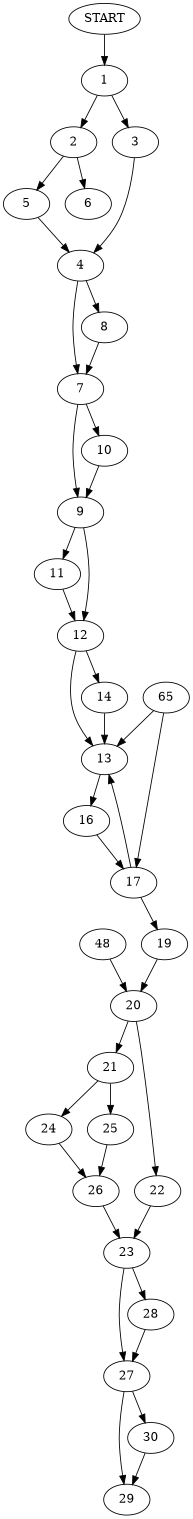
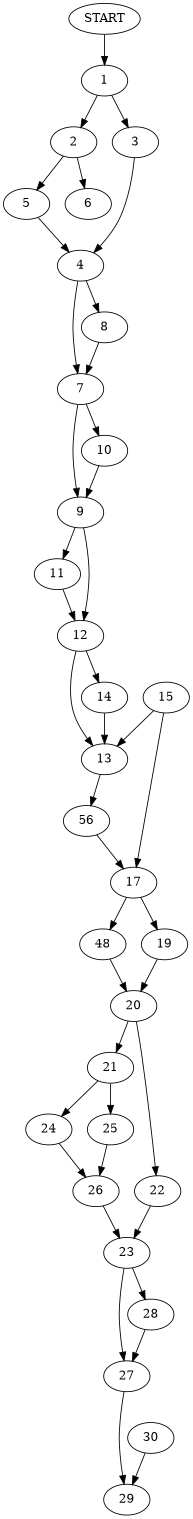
(166, 698) -> (166, 698)
(87, 821) -> (87, 821)
(122, 825) -> (120, 910)
(137, 1403) -> none
